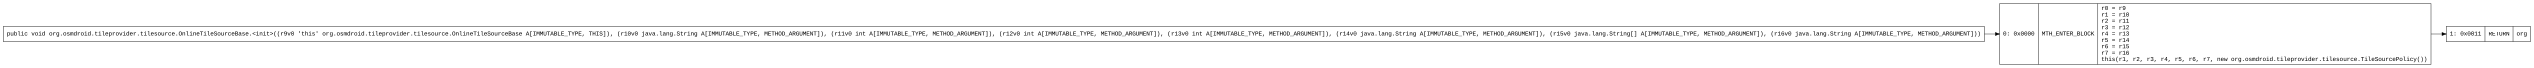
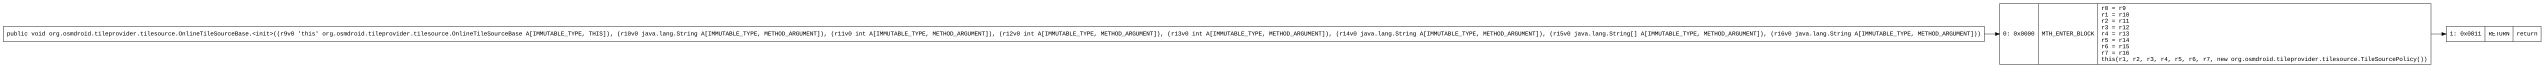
(2522, 34) -> (2527, 34)
